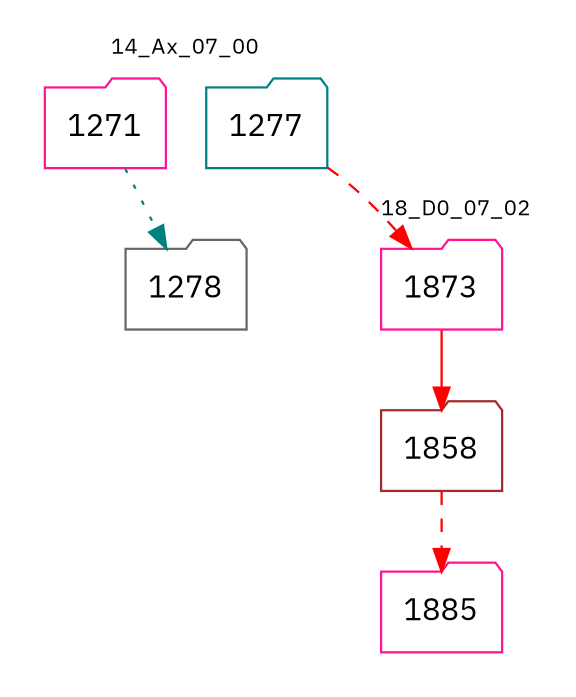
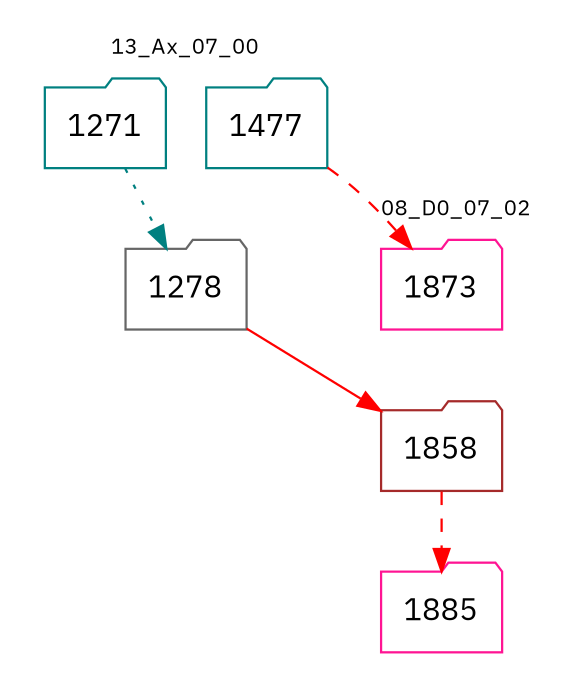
(186, 48) -> (186, 48)
(105, 128) -> (105, 128)
(267, 128) -> (267, 128)
(456, 210) -> (456, 210)
(442, 359) -> (304, 364)
